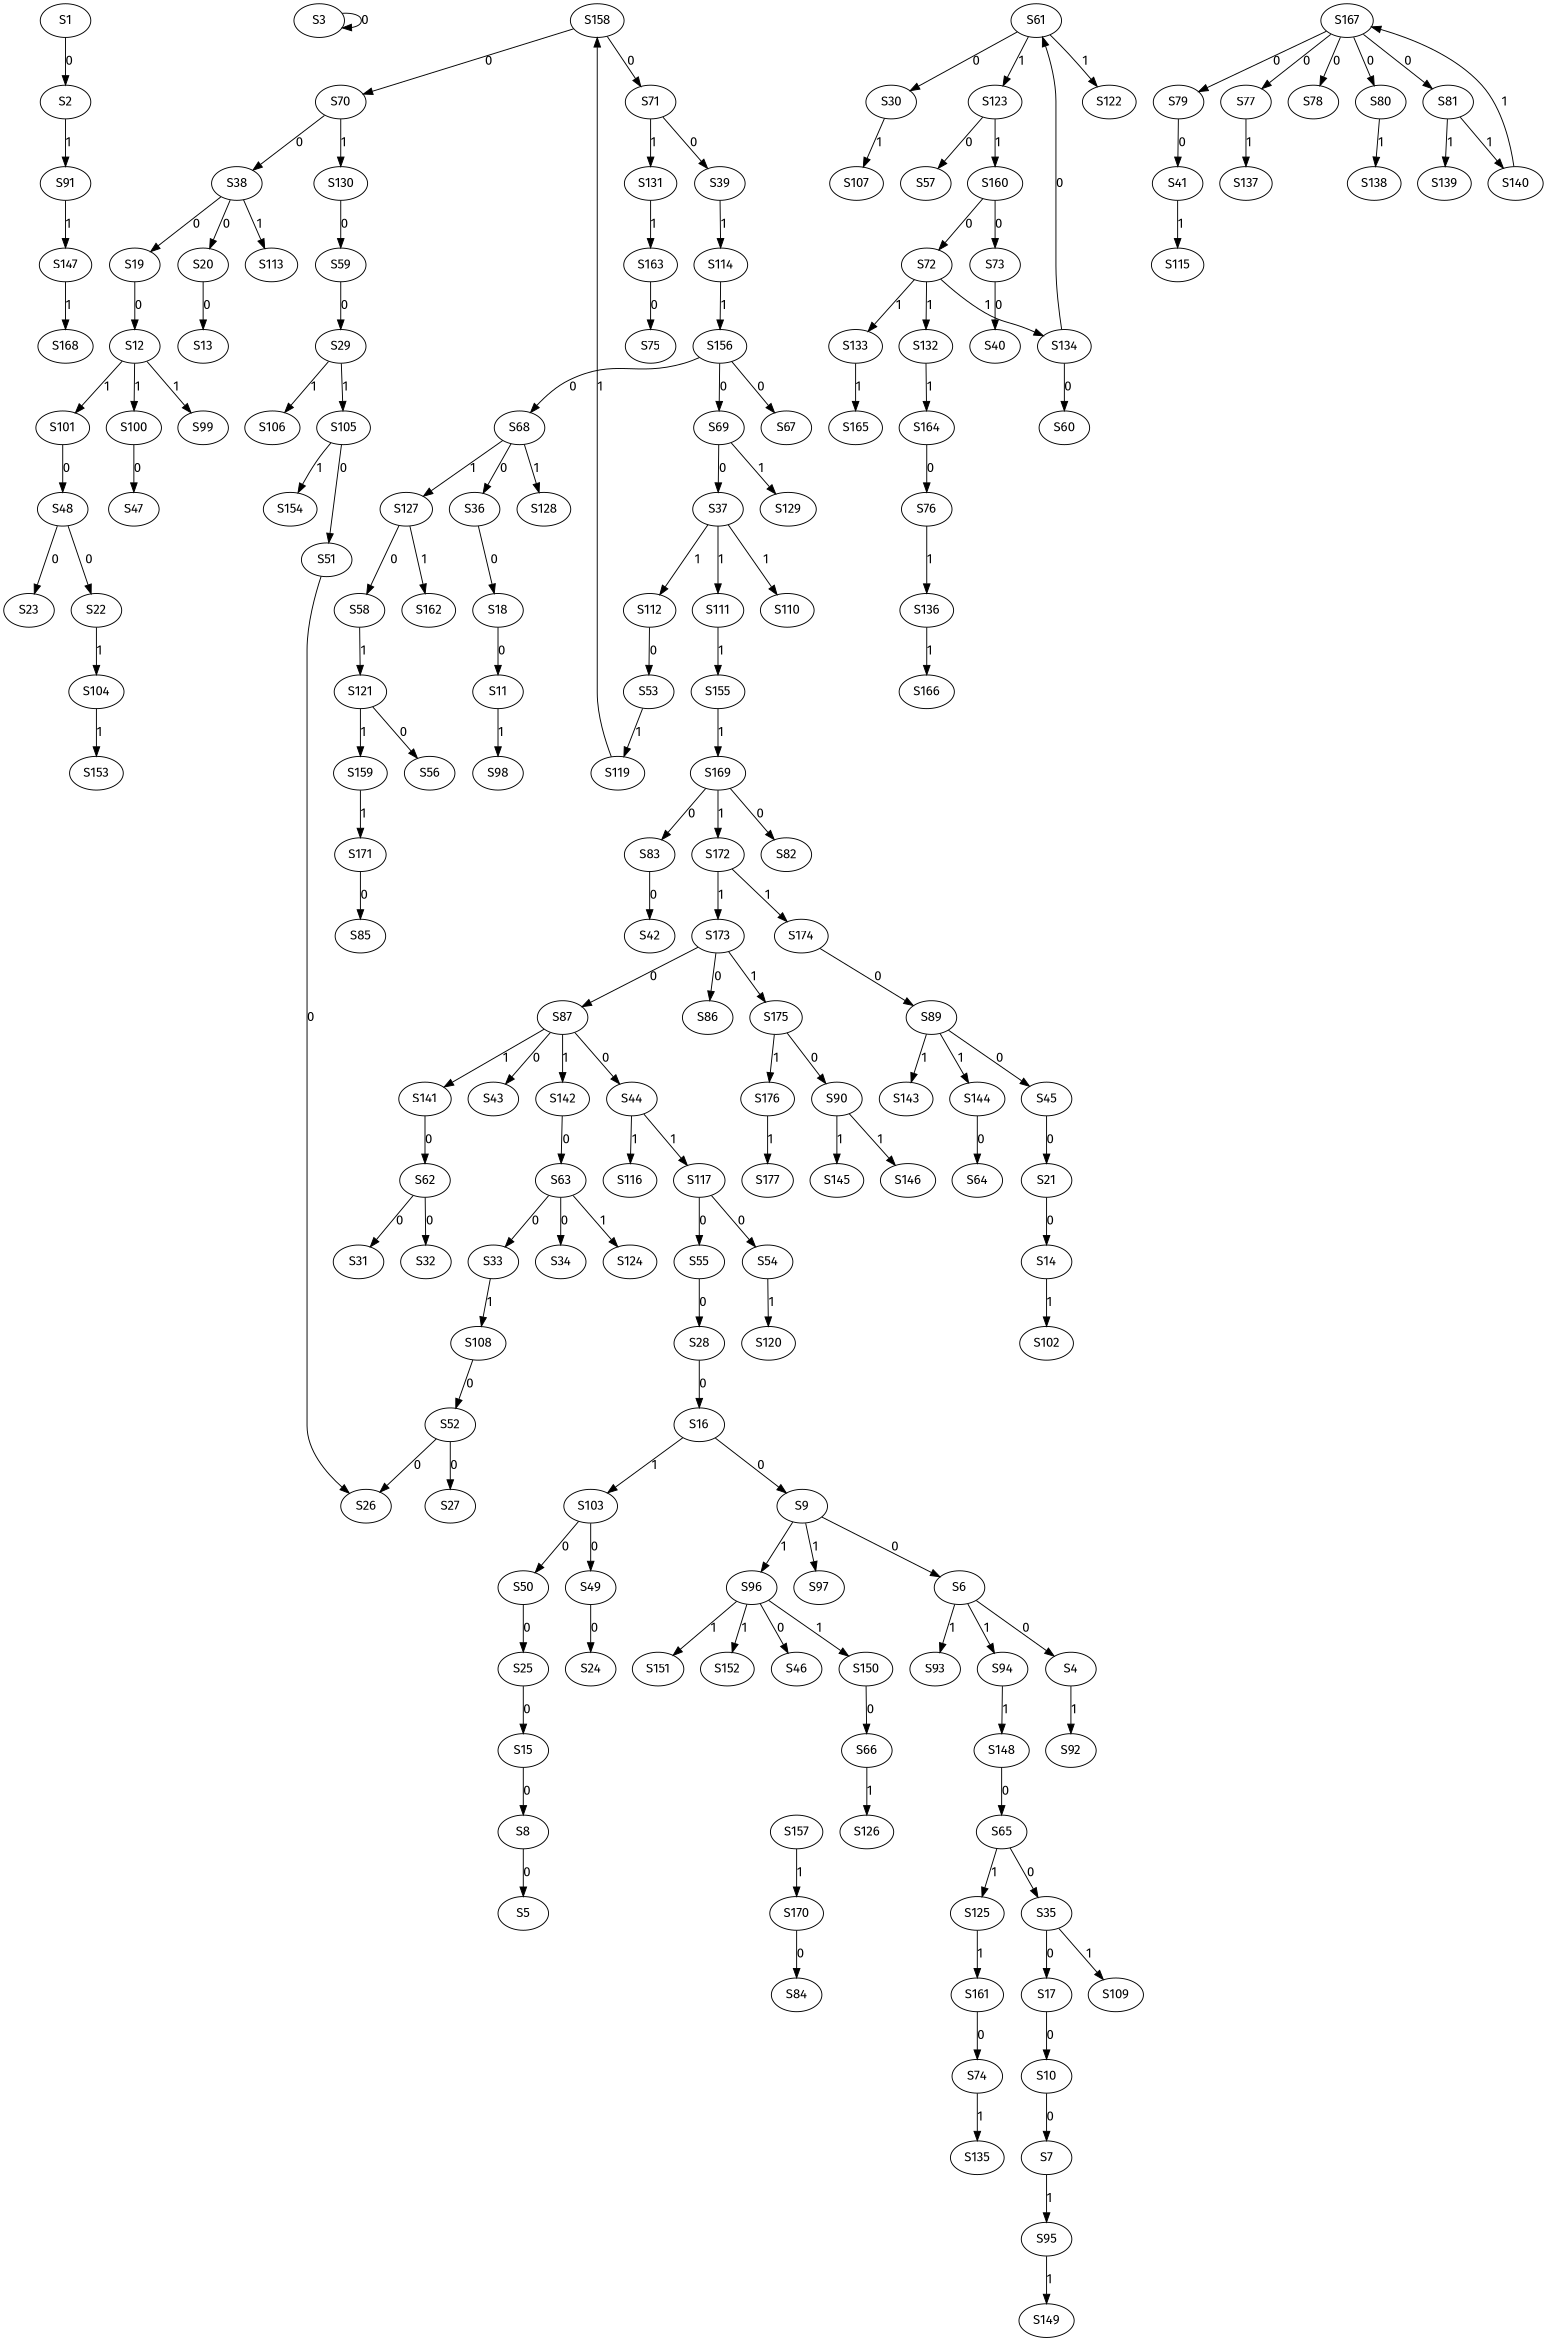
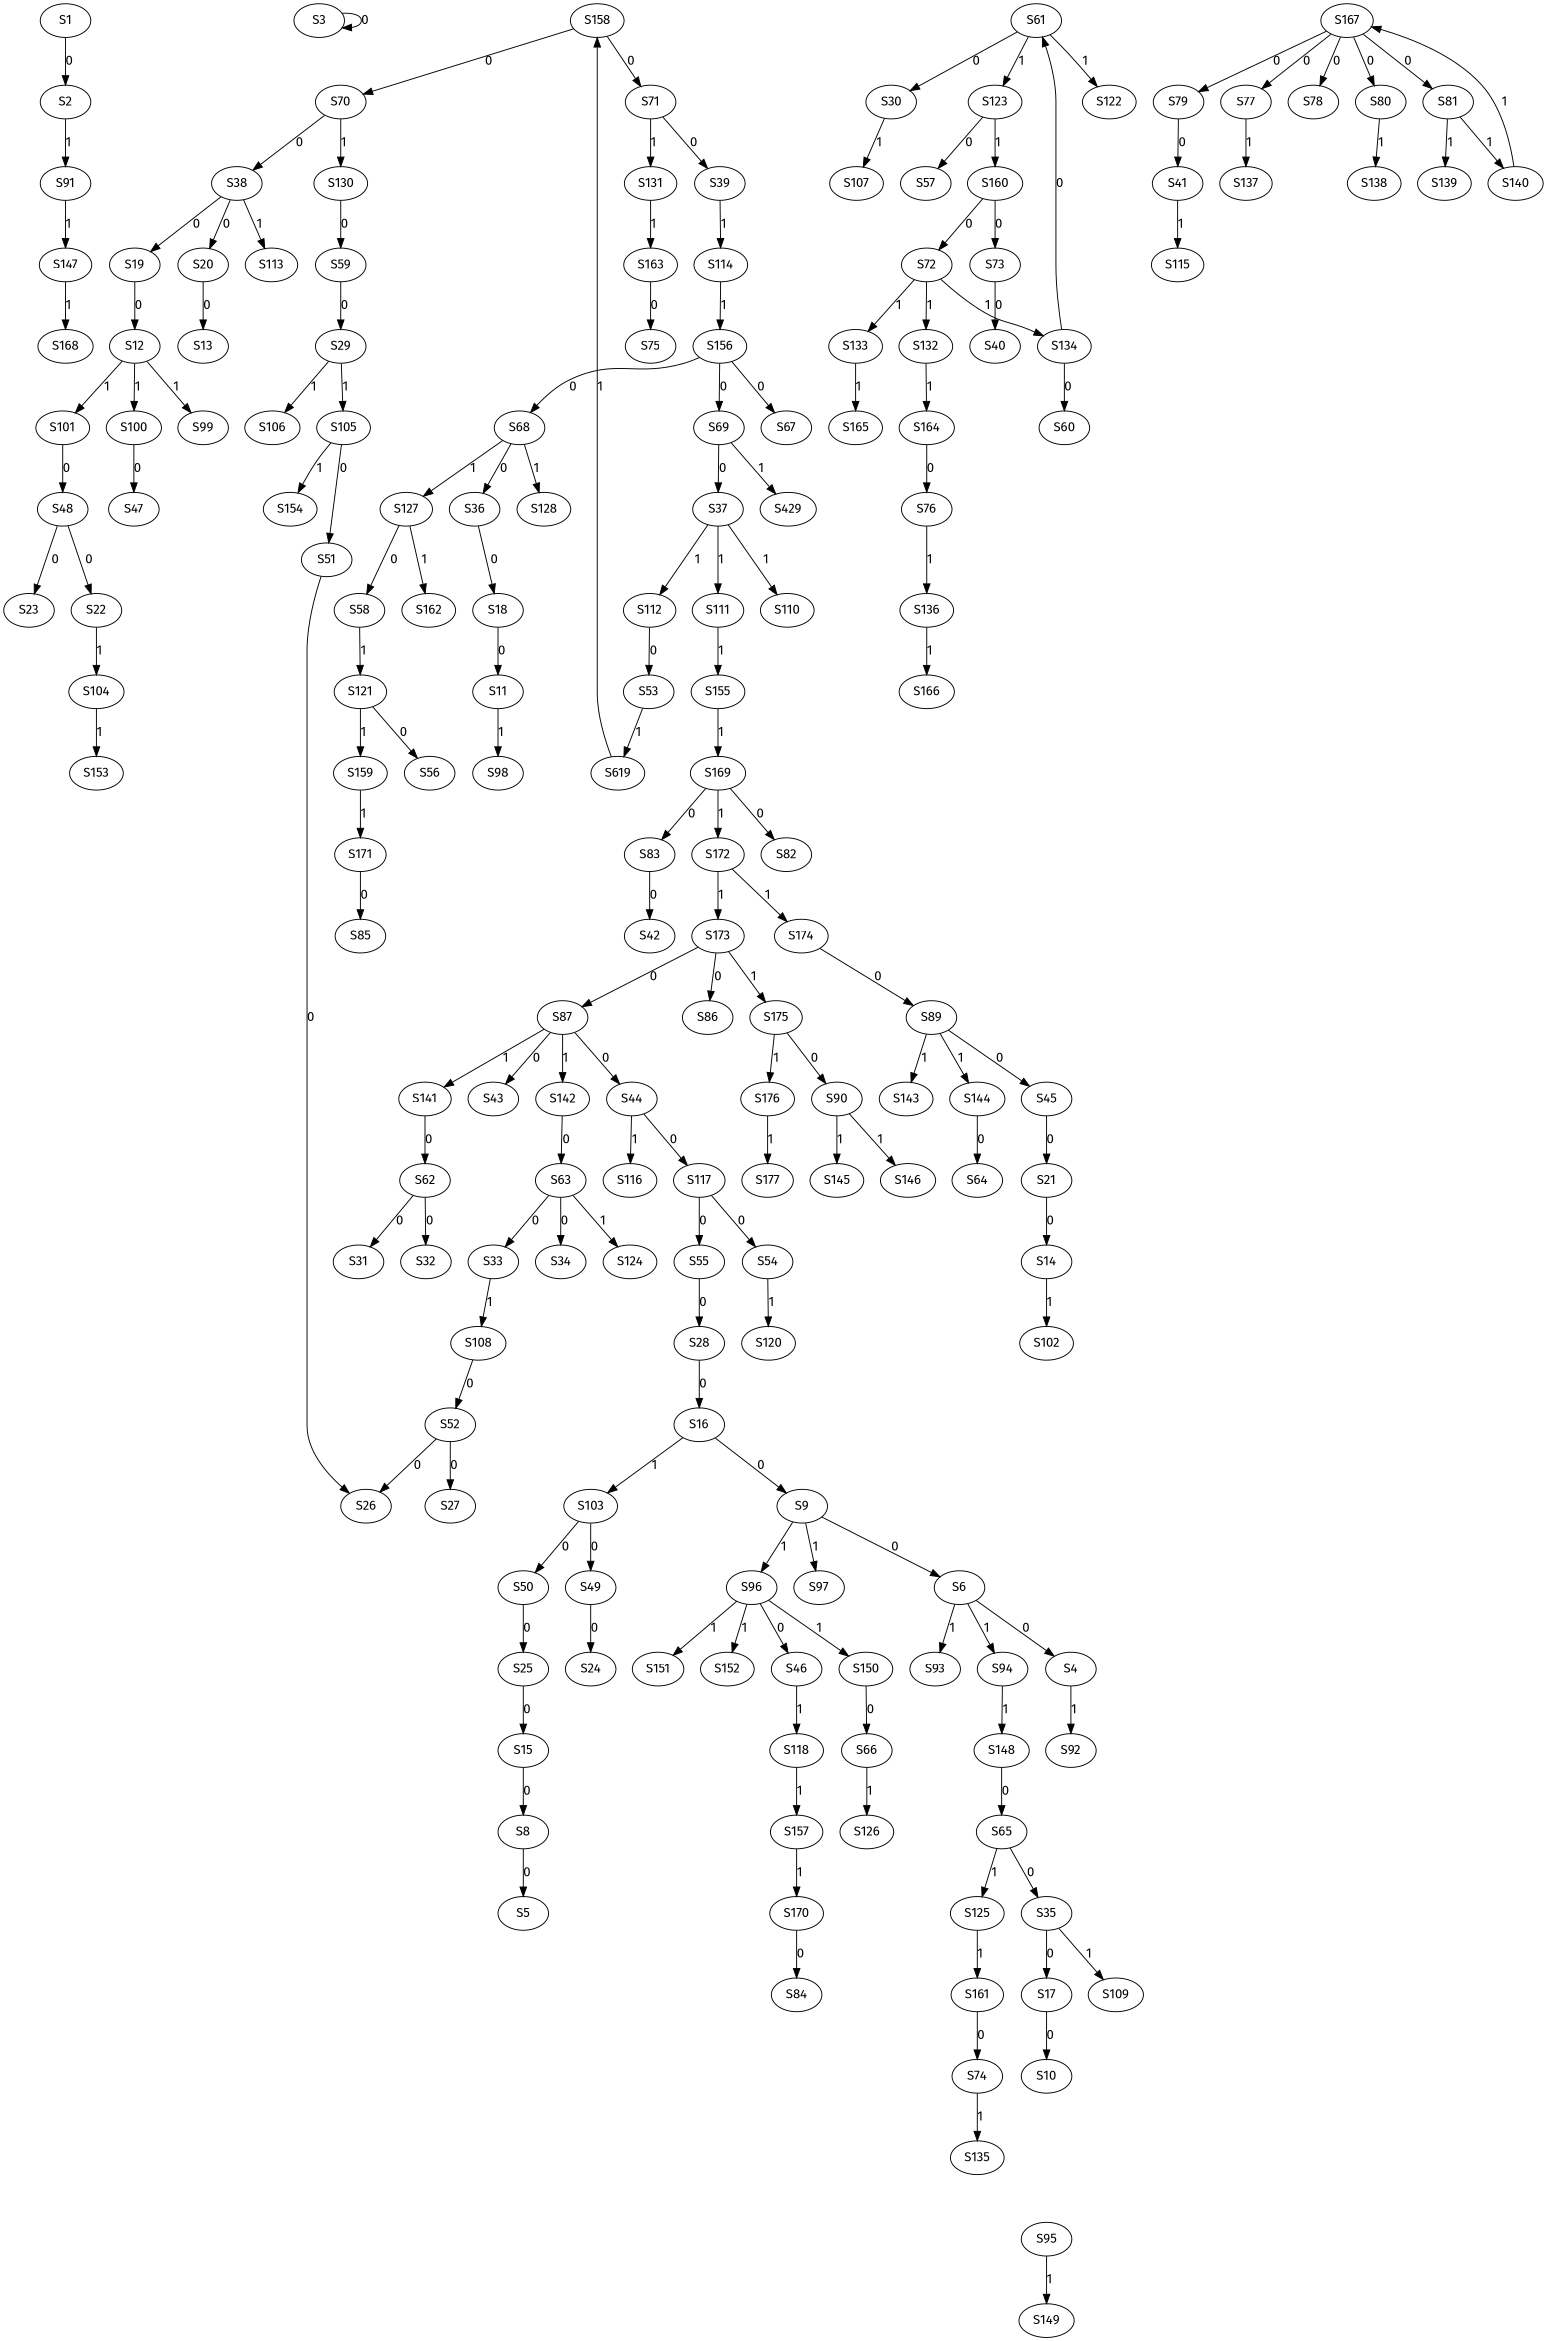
(788, 509) -> (788, 509)
(618, 773) -> (618, 773)
(674, 1140) -> (674, 1140)
none -> (797, 1751)
(1047, 2158) -> none
